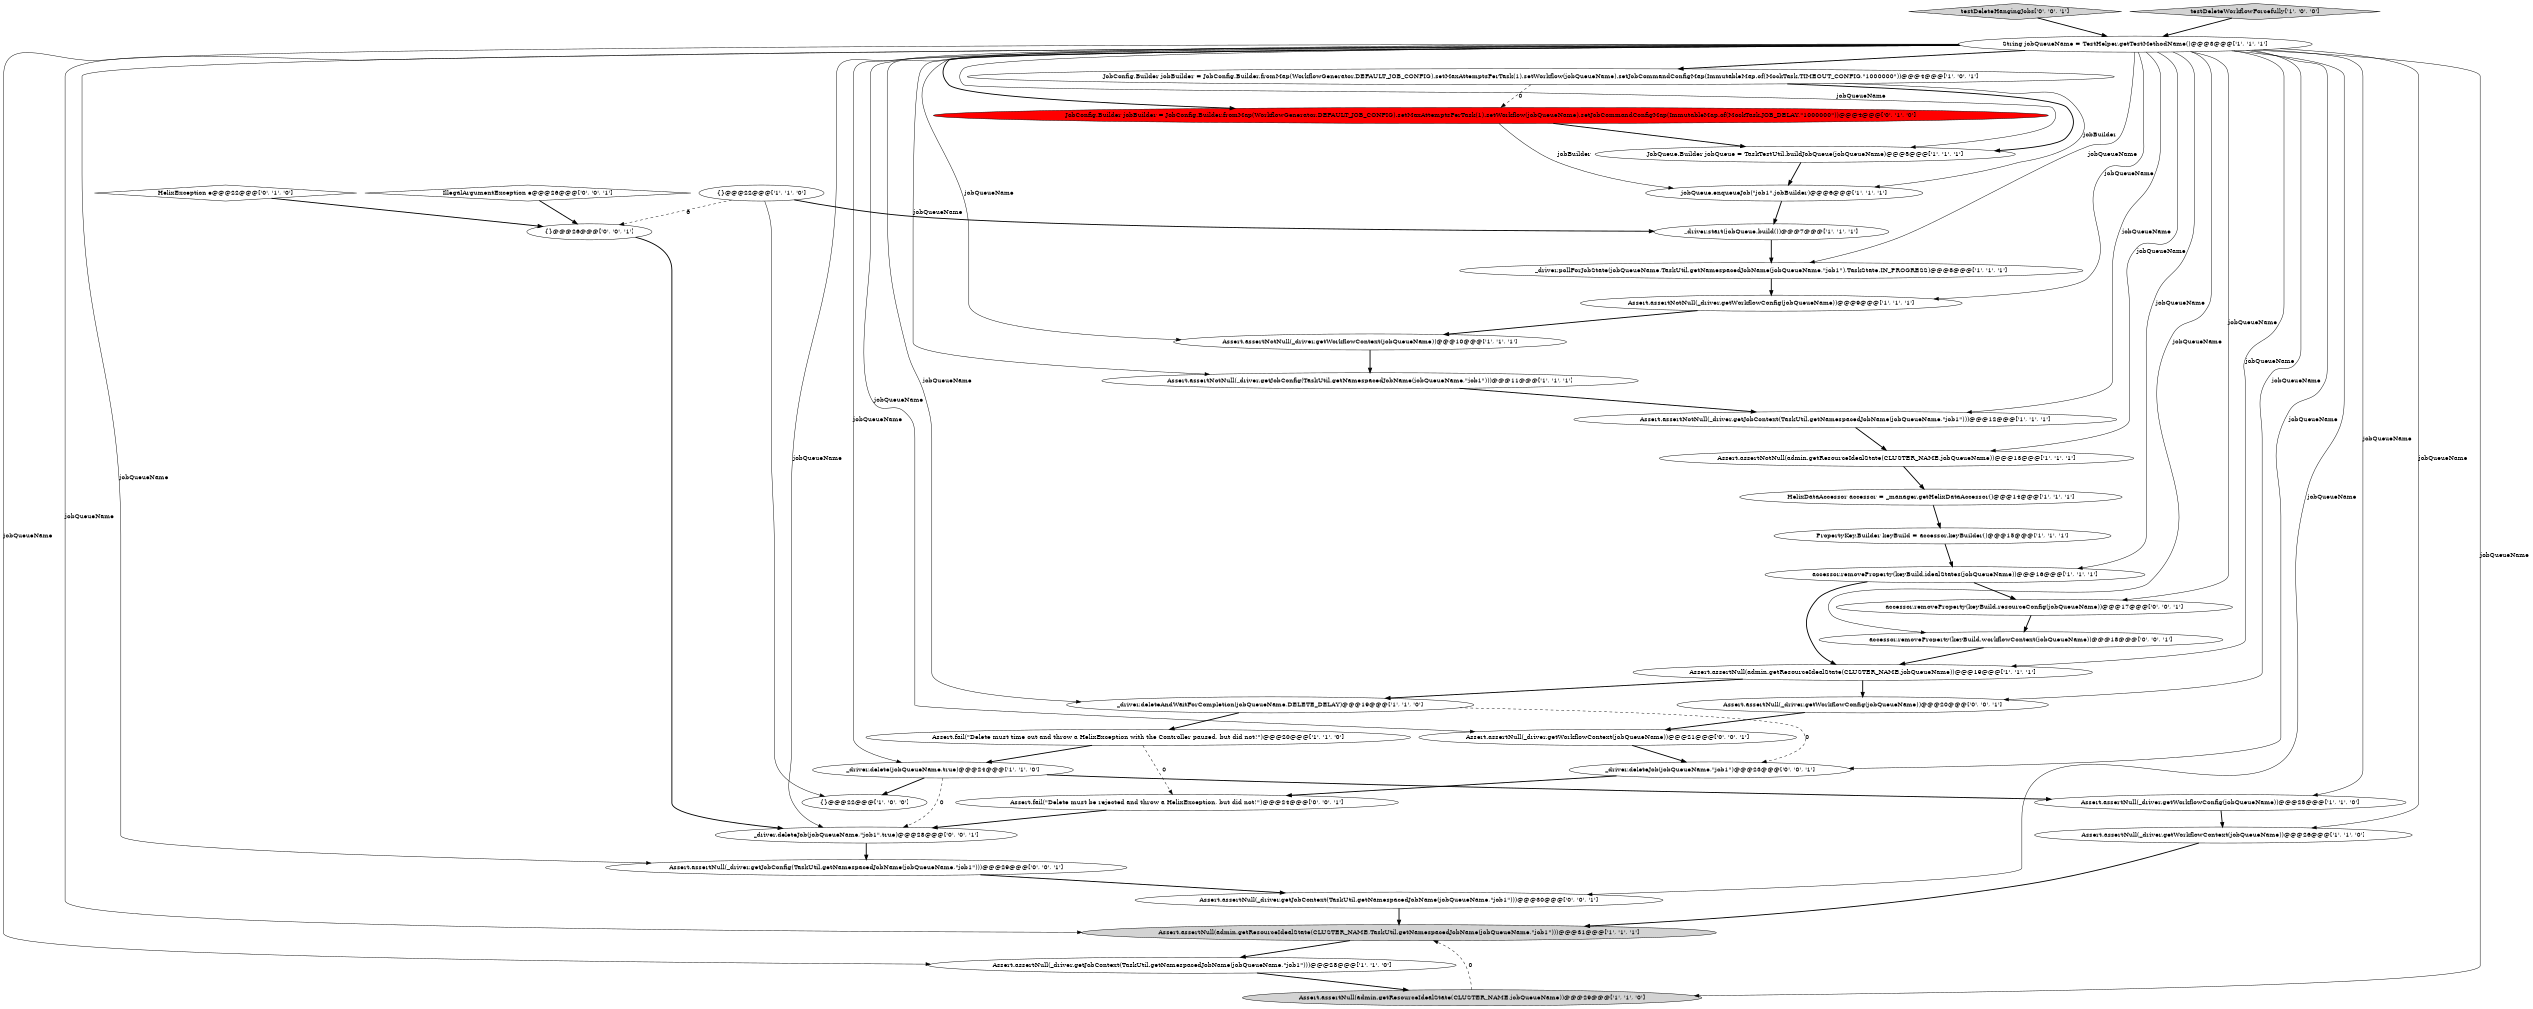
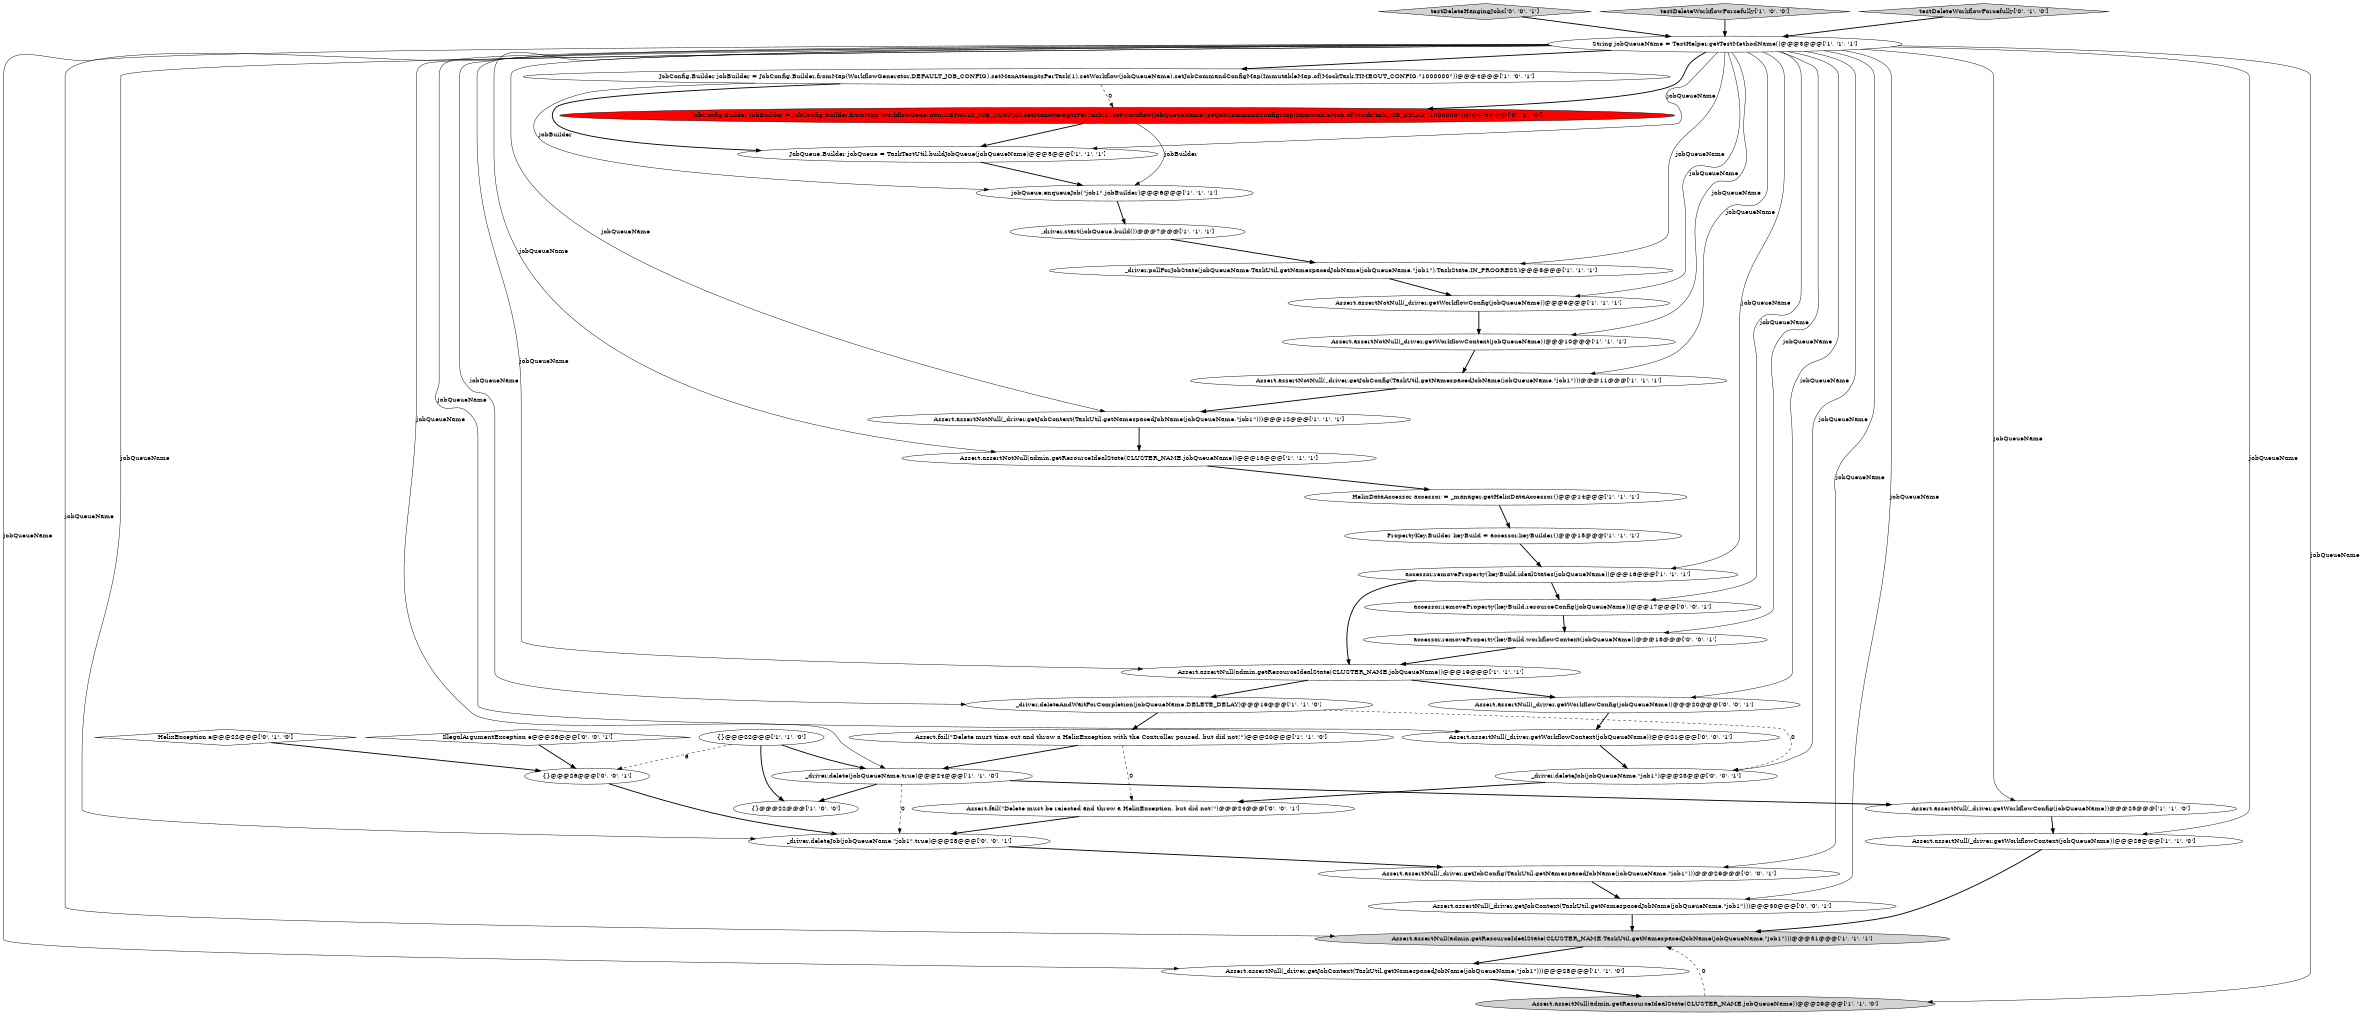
none -> (1984, 12)
(1221, 227) -> (821, 758)
(773, 510) -> (764, 775)
